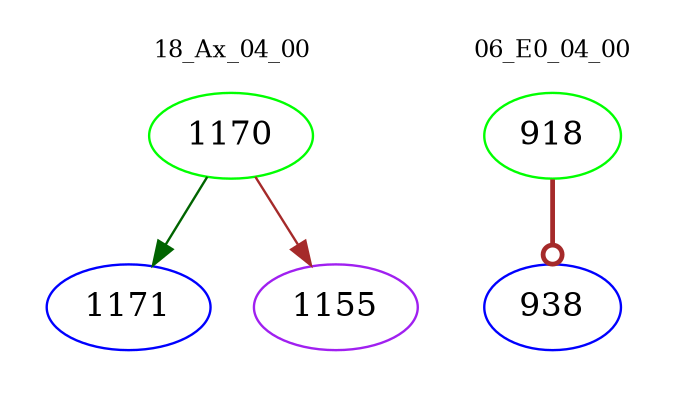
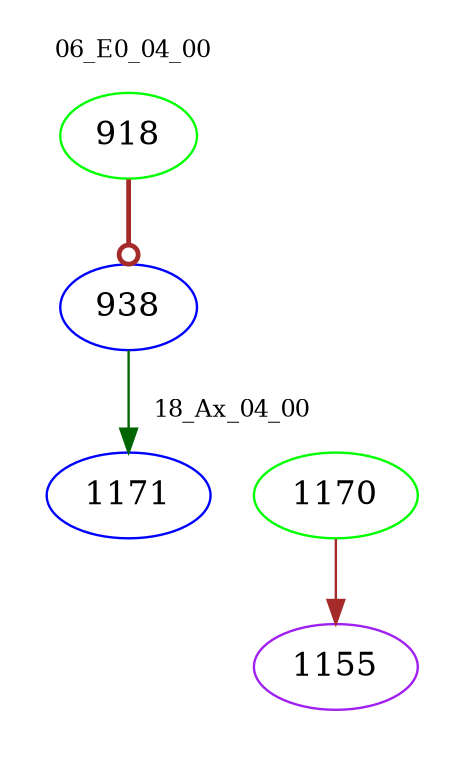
(186, 211) -> (129, 403)
